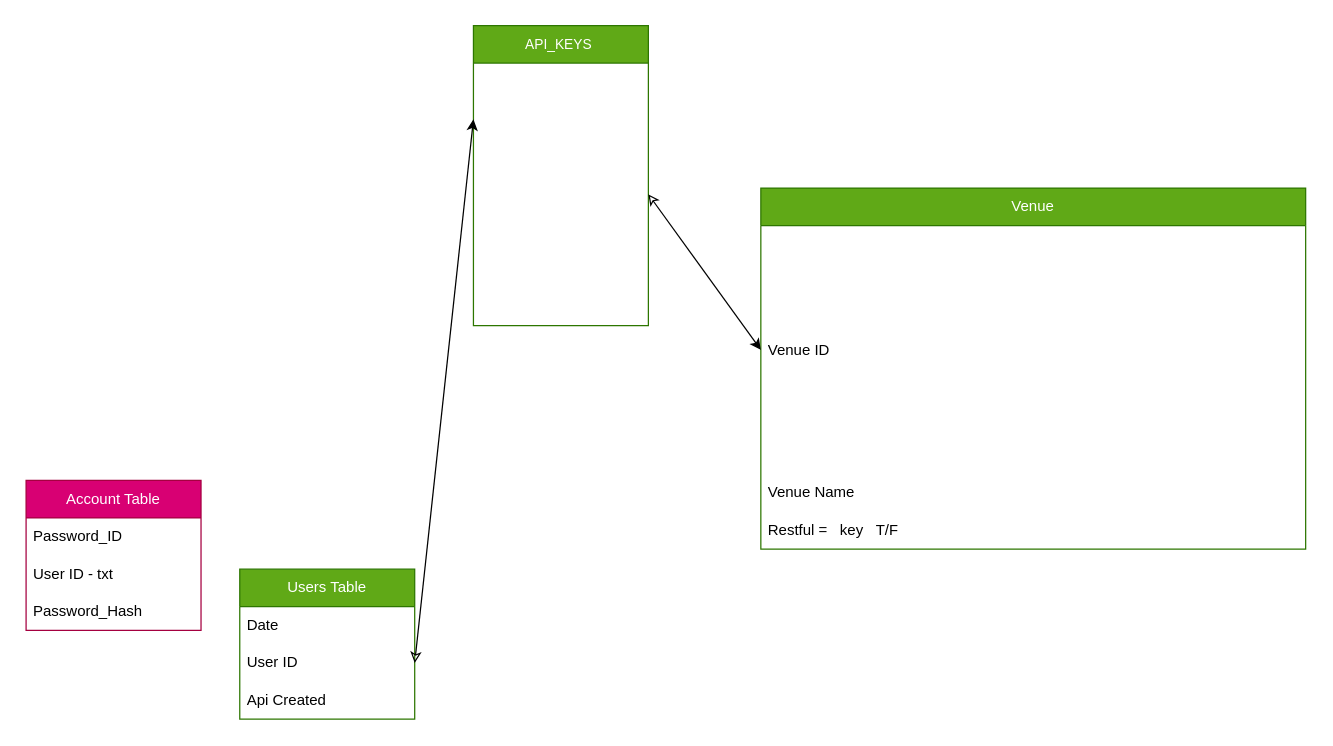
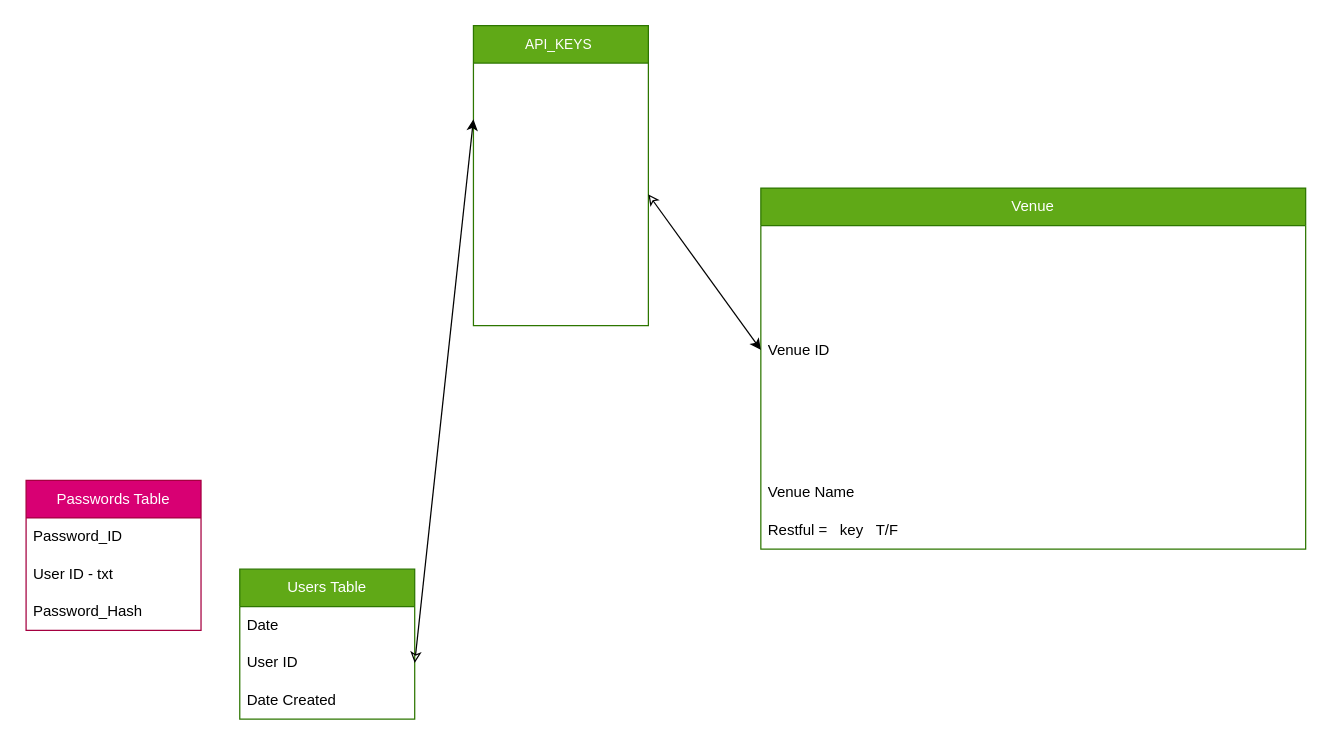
(113, 499) -> (113, 499)
(289, 701) -> (295, 701)
